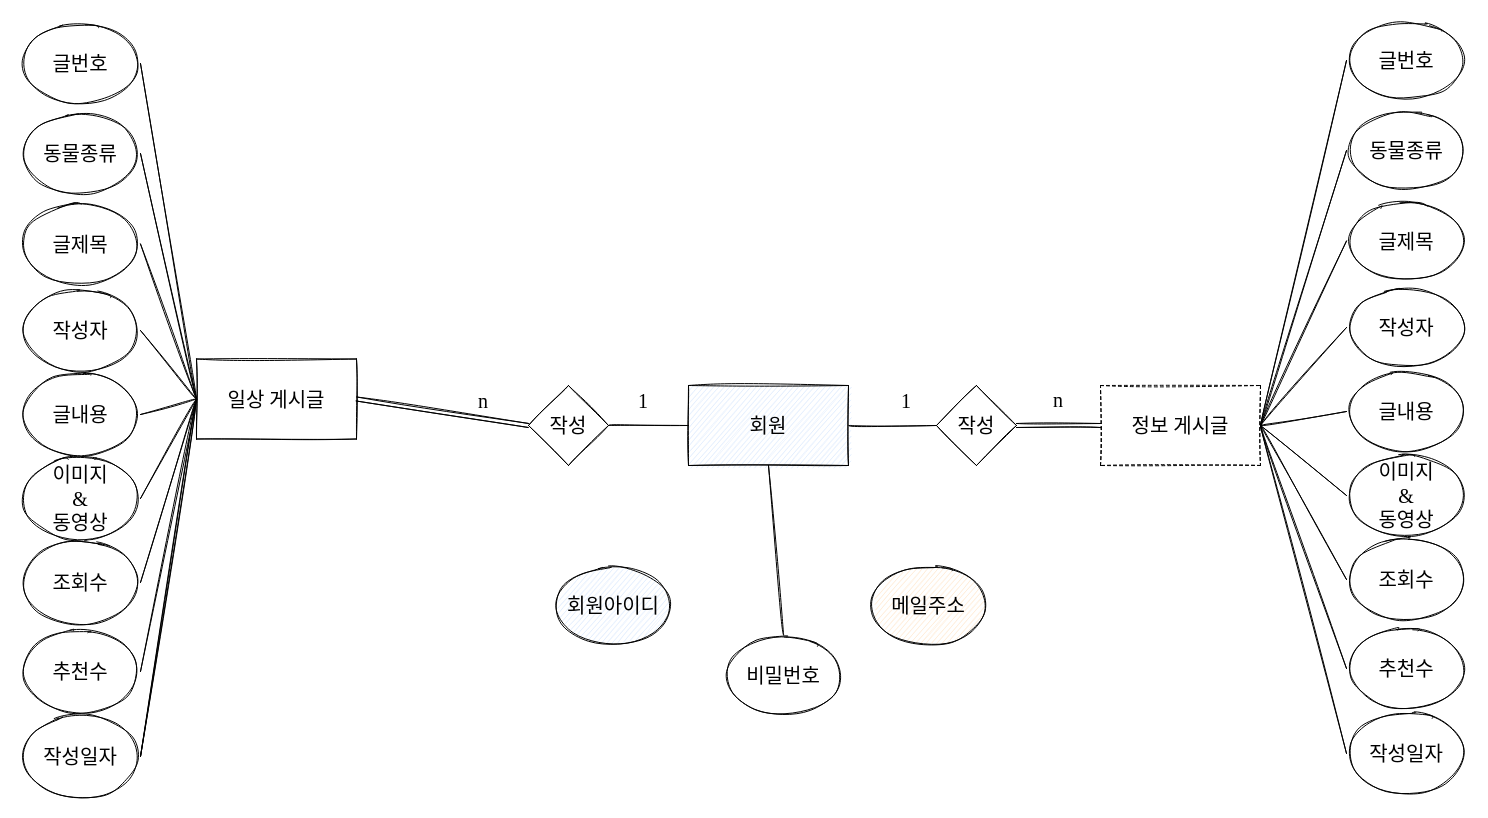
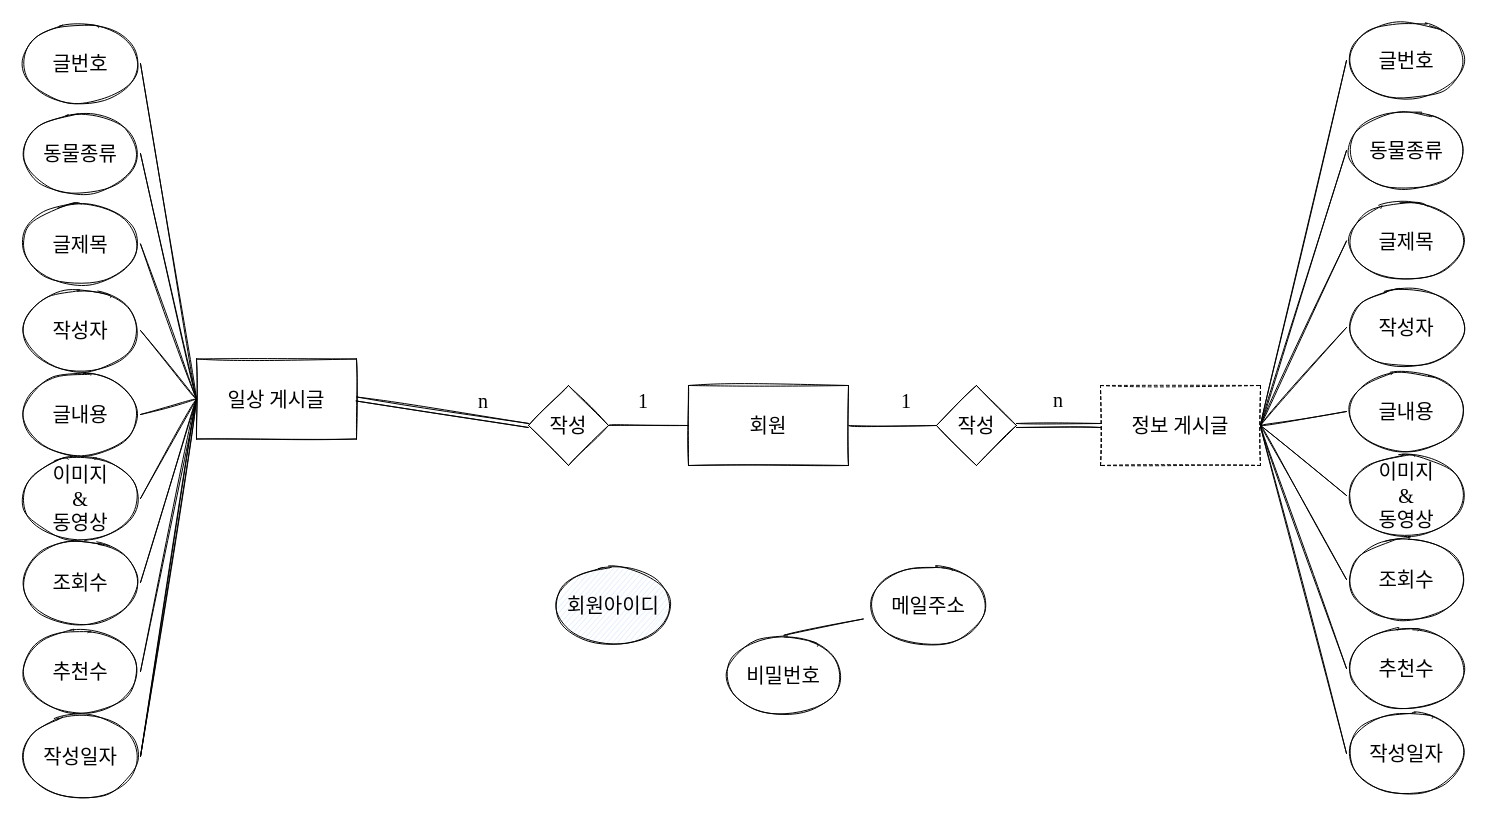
(769, 426) -> (769, 426)
(776, 549) -> (827, 627)
(929, 606) -> (929, 606)
